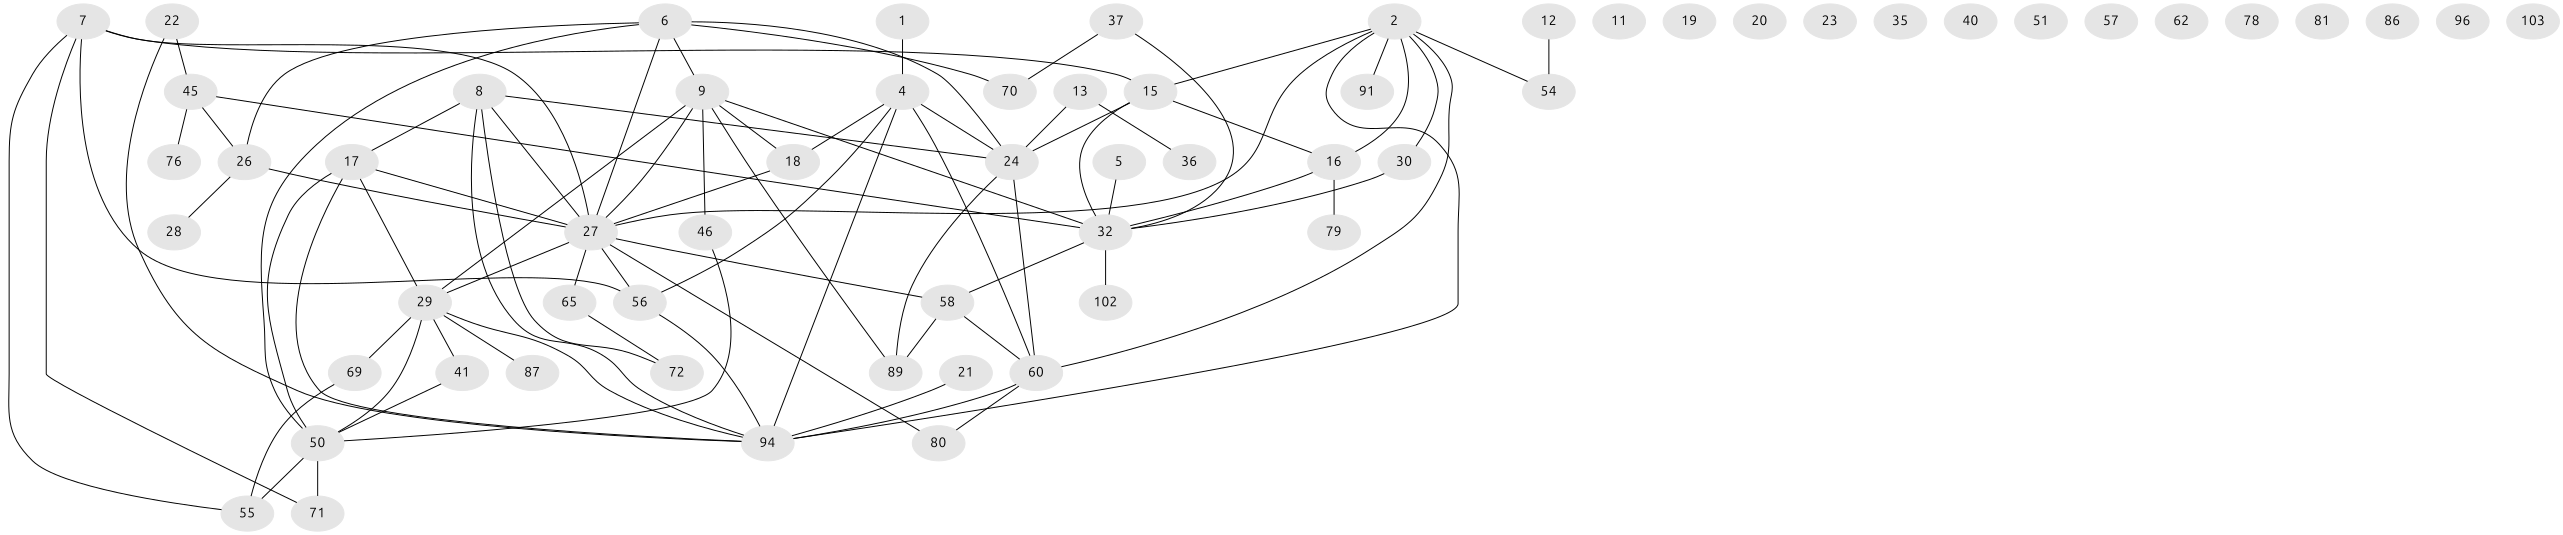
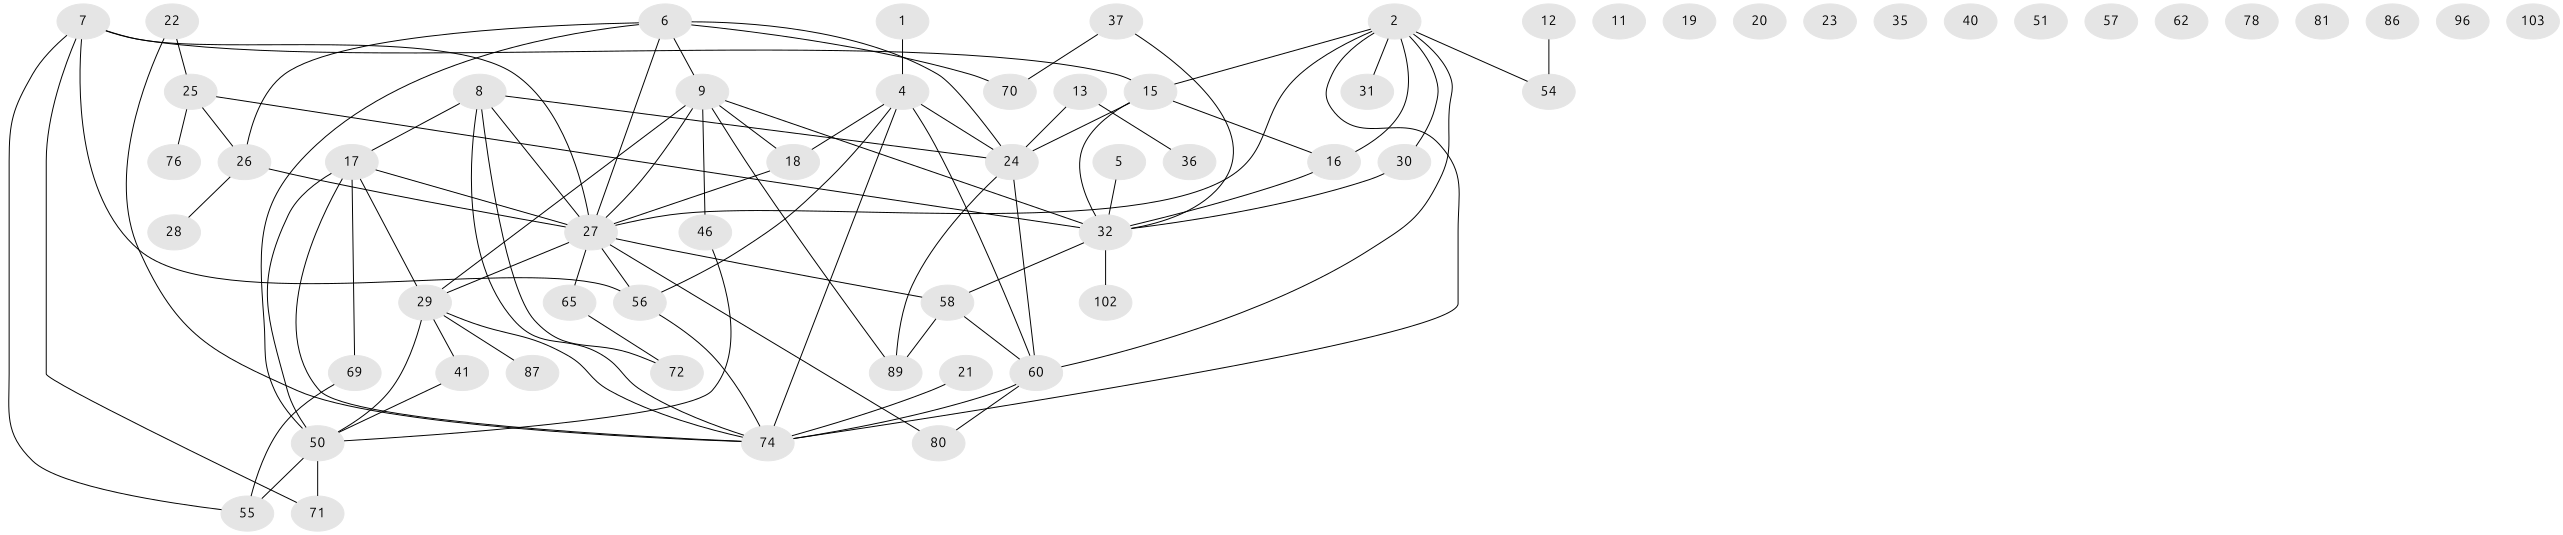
(191, 92) -> (191, 92)
(1367, 92) -> (1367, 92)
(1334, 232) -> none
(390, 338) -> (353, 267)
(768, 443) -> (768, 443)
